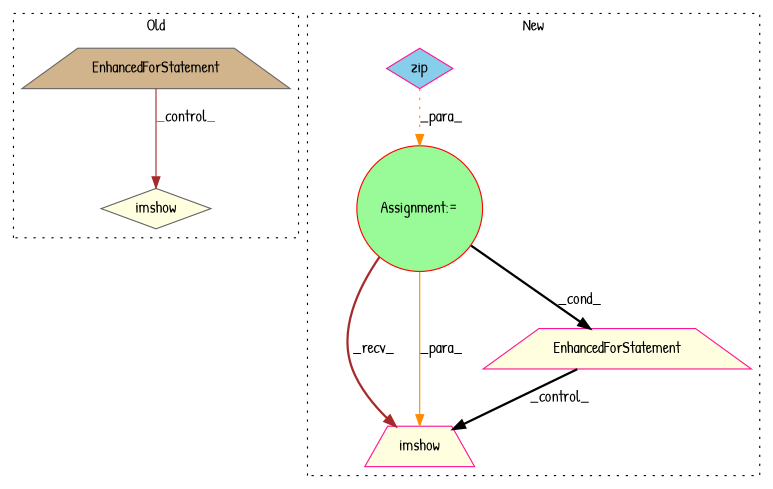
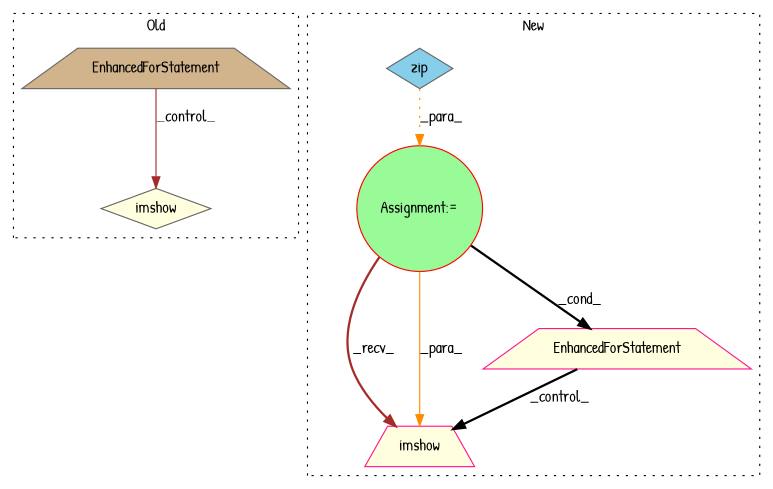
(420, 68) -> (420, 68)
